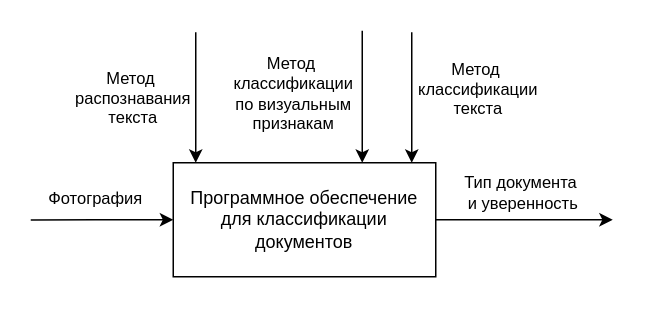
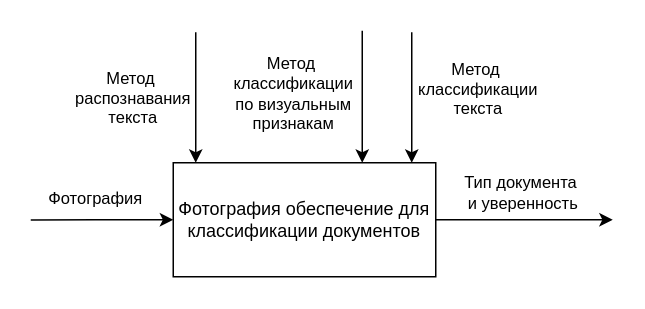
(305, 220) -> (305, 220)
